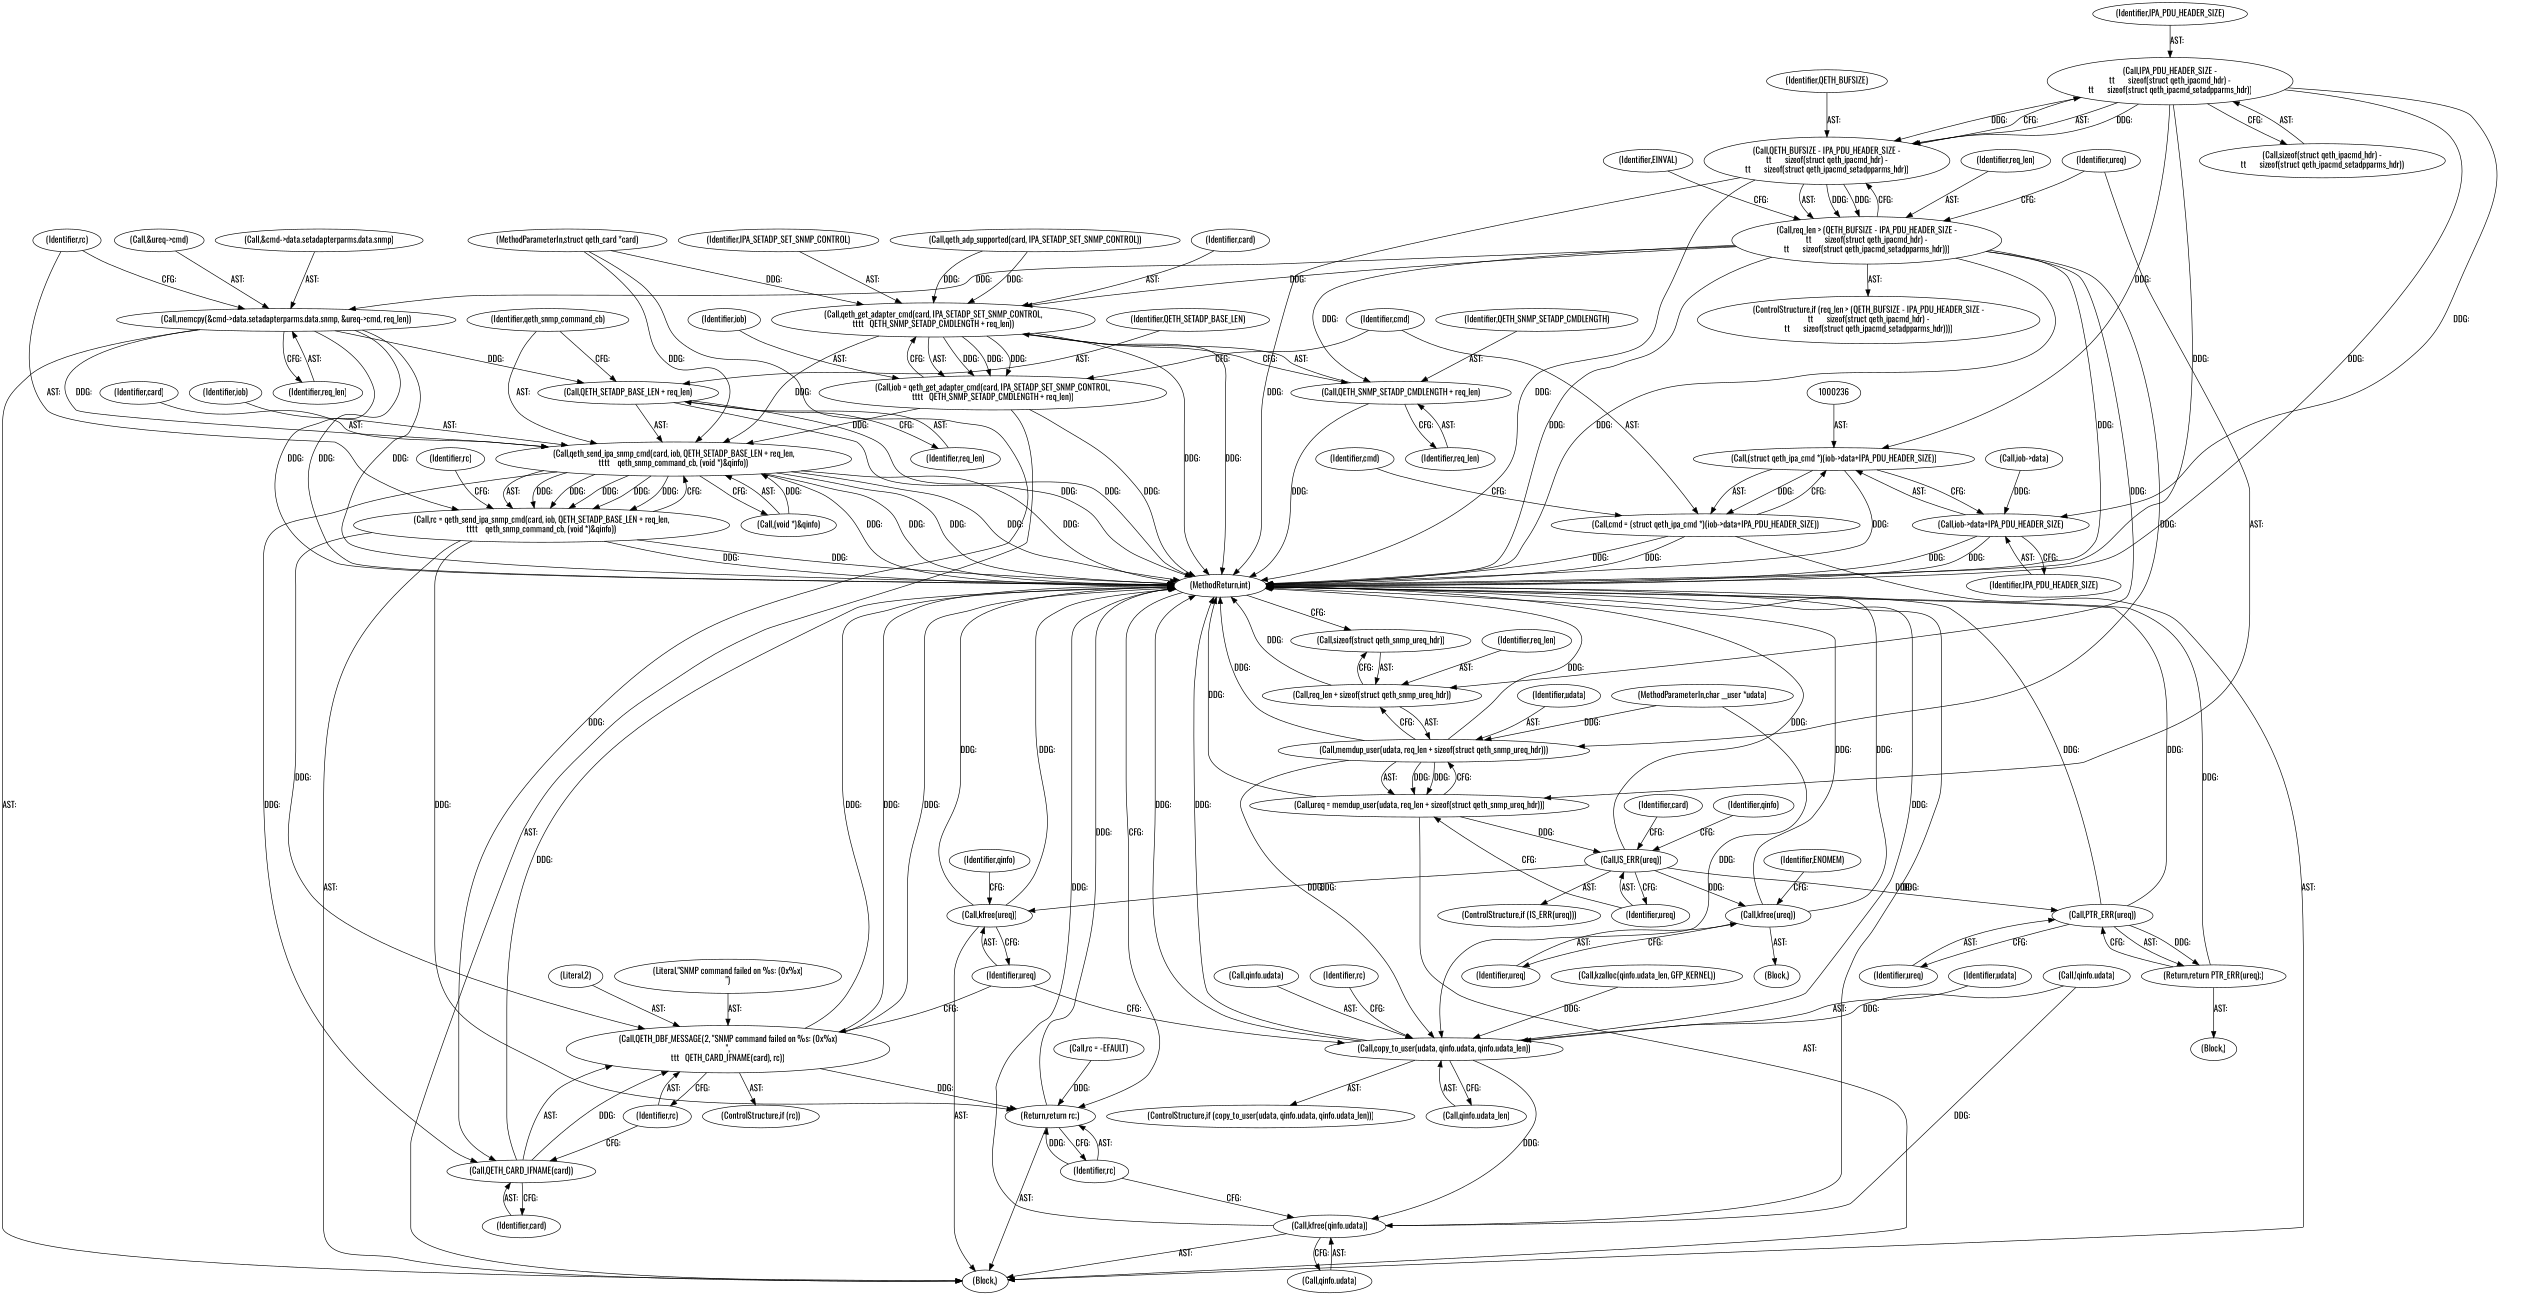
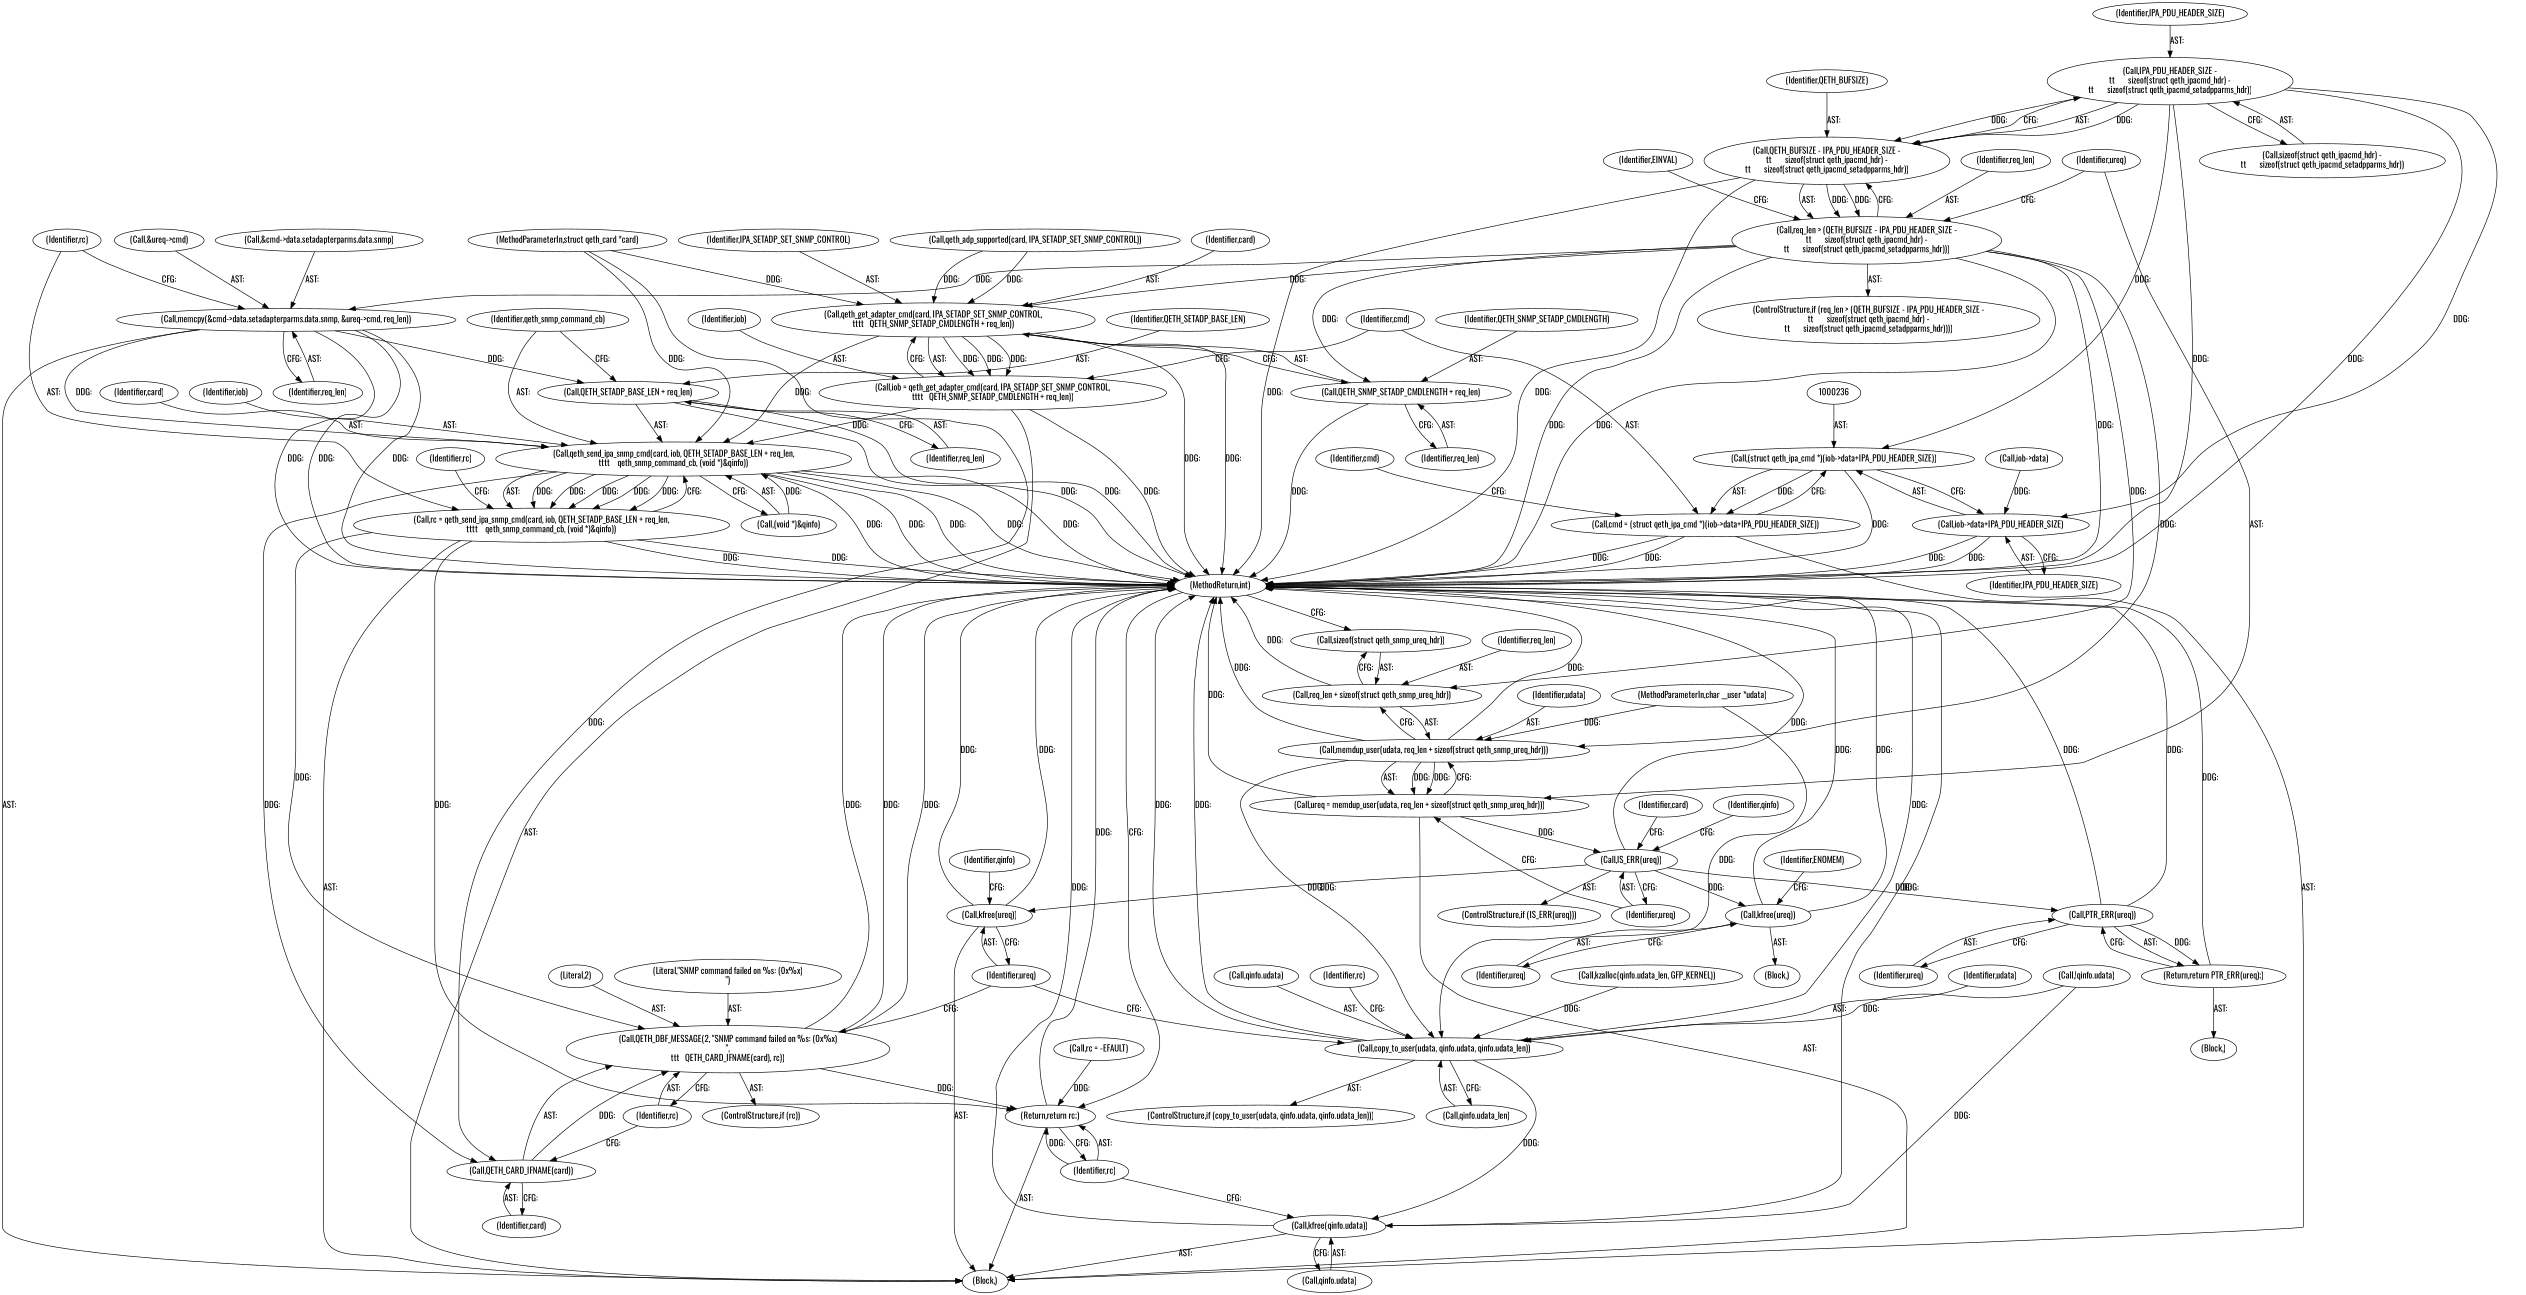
(674, 704) -> none
